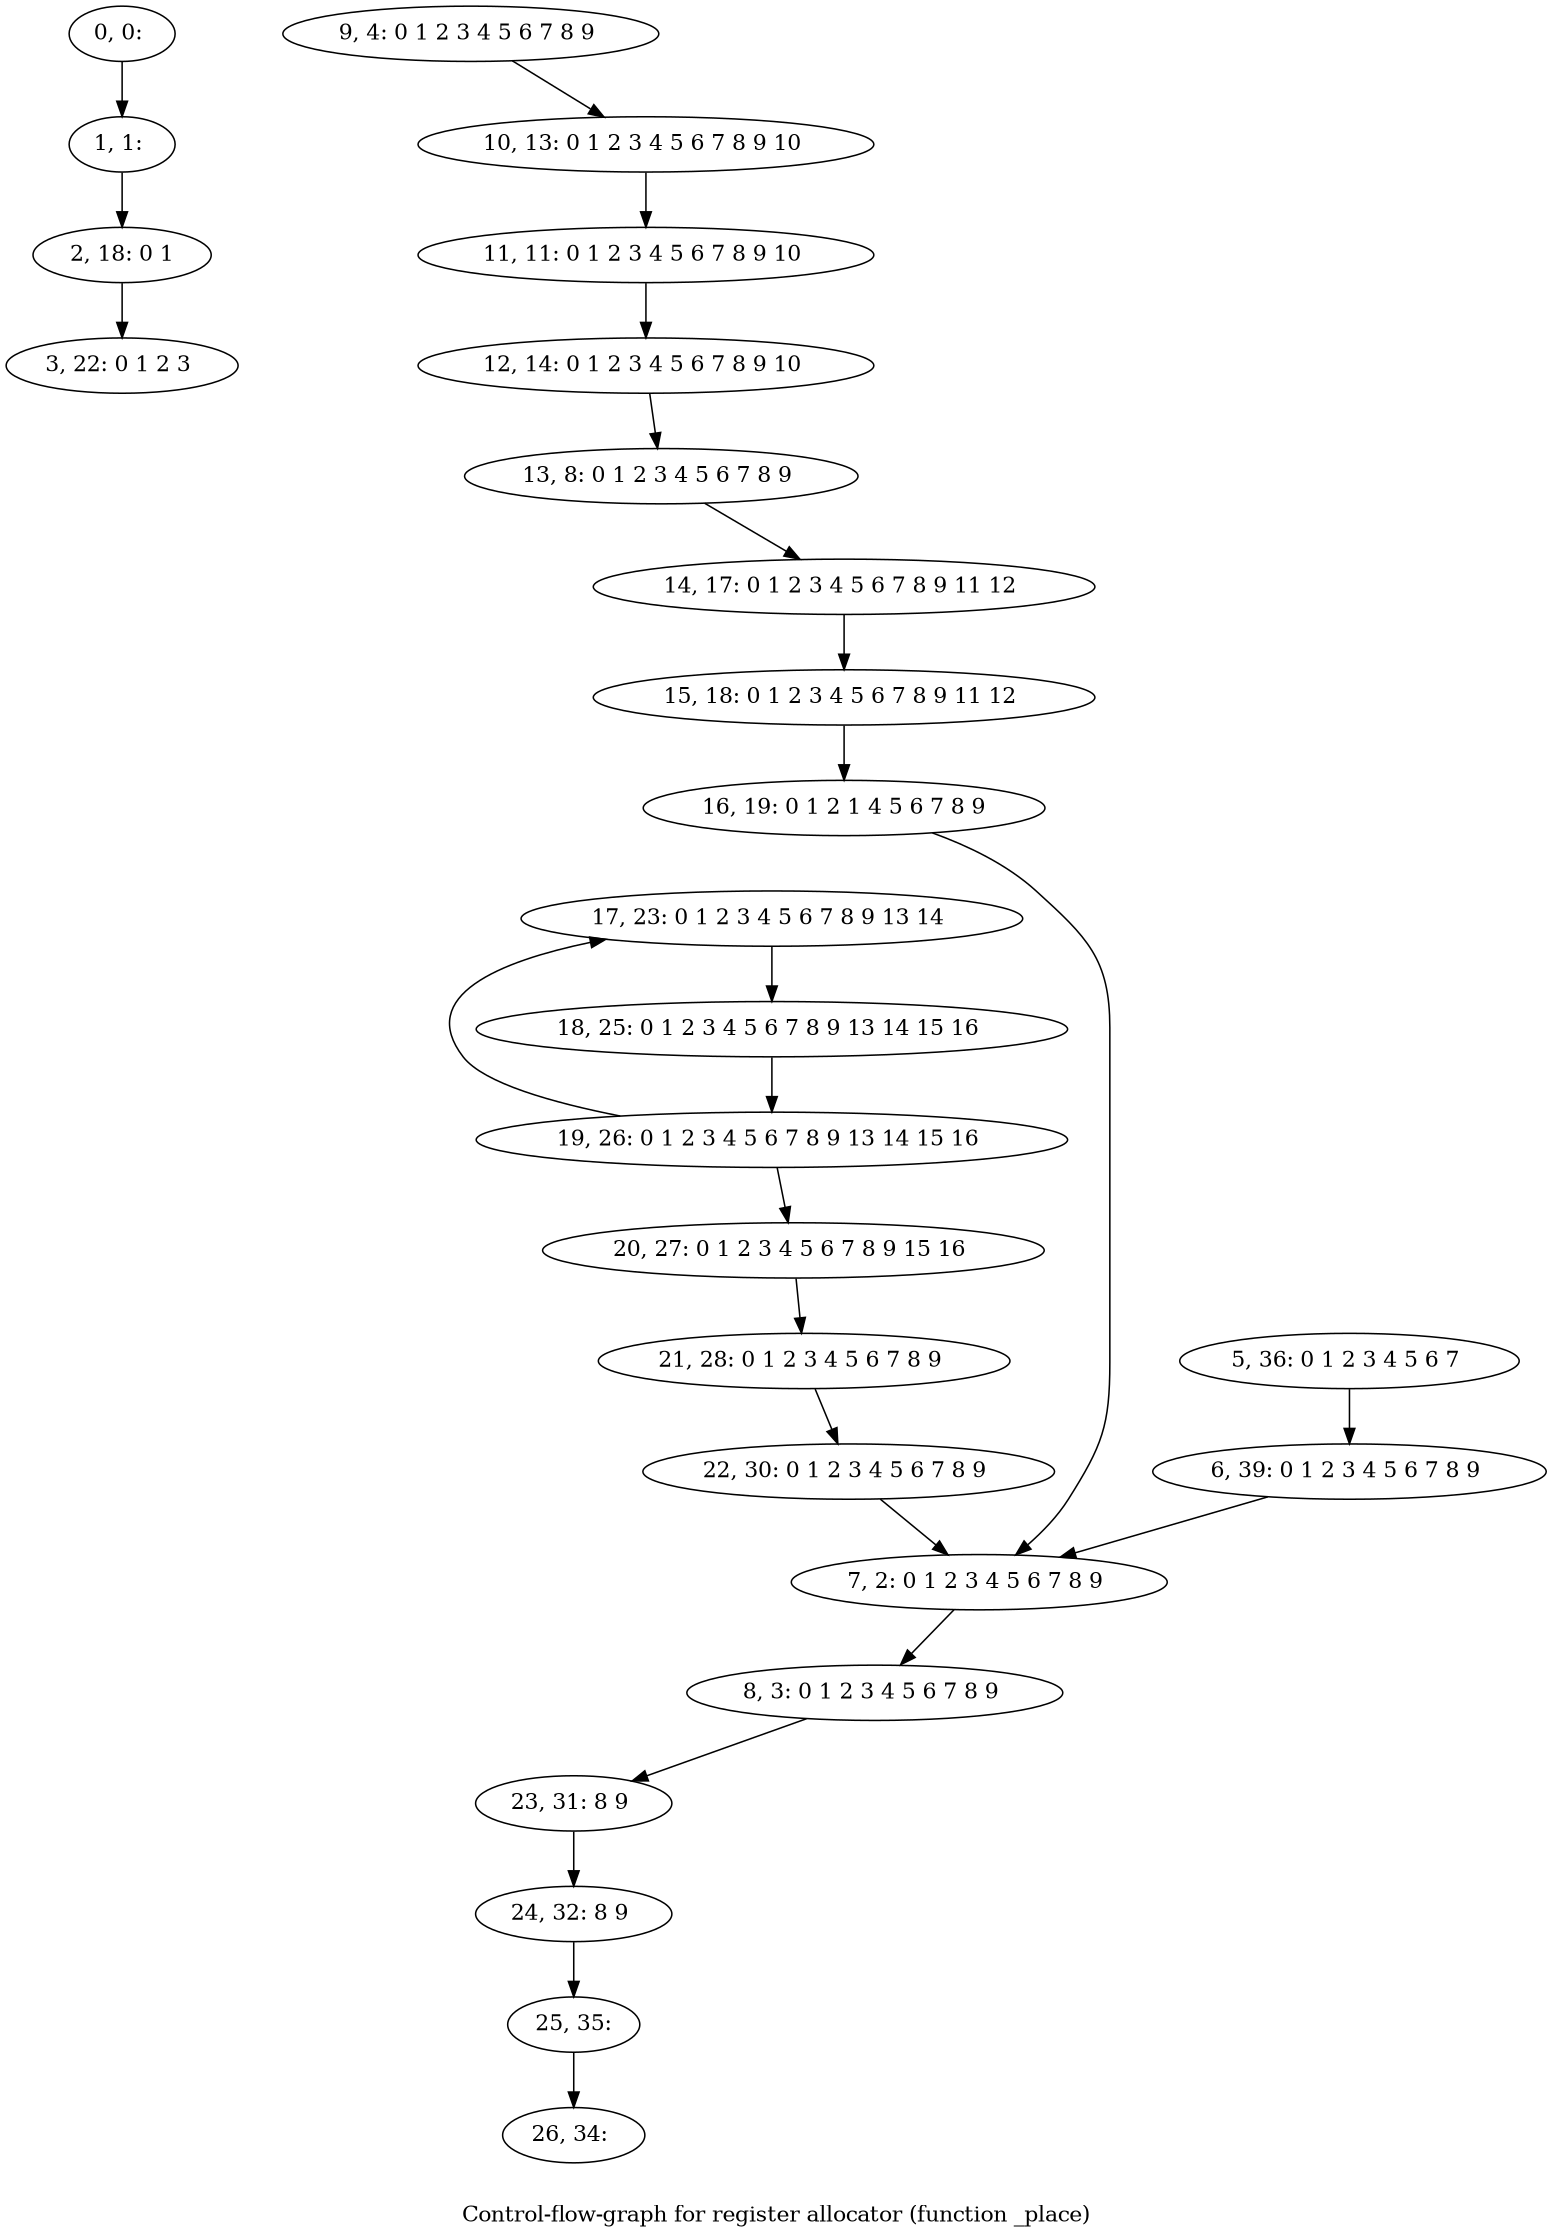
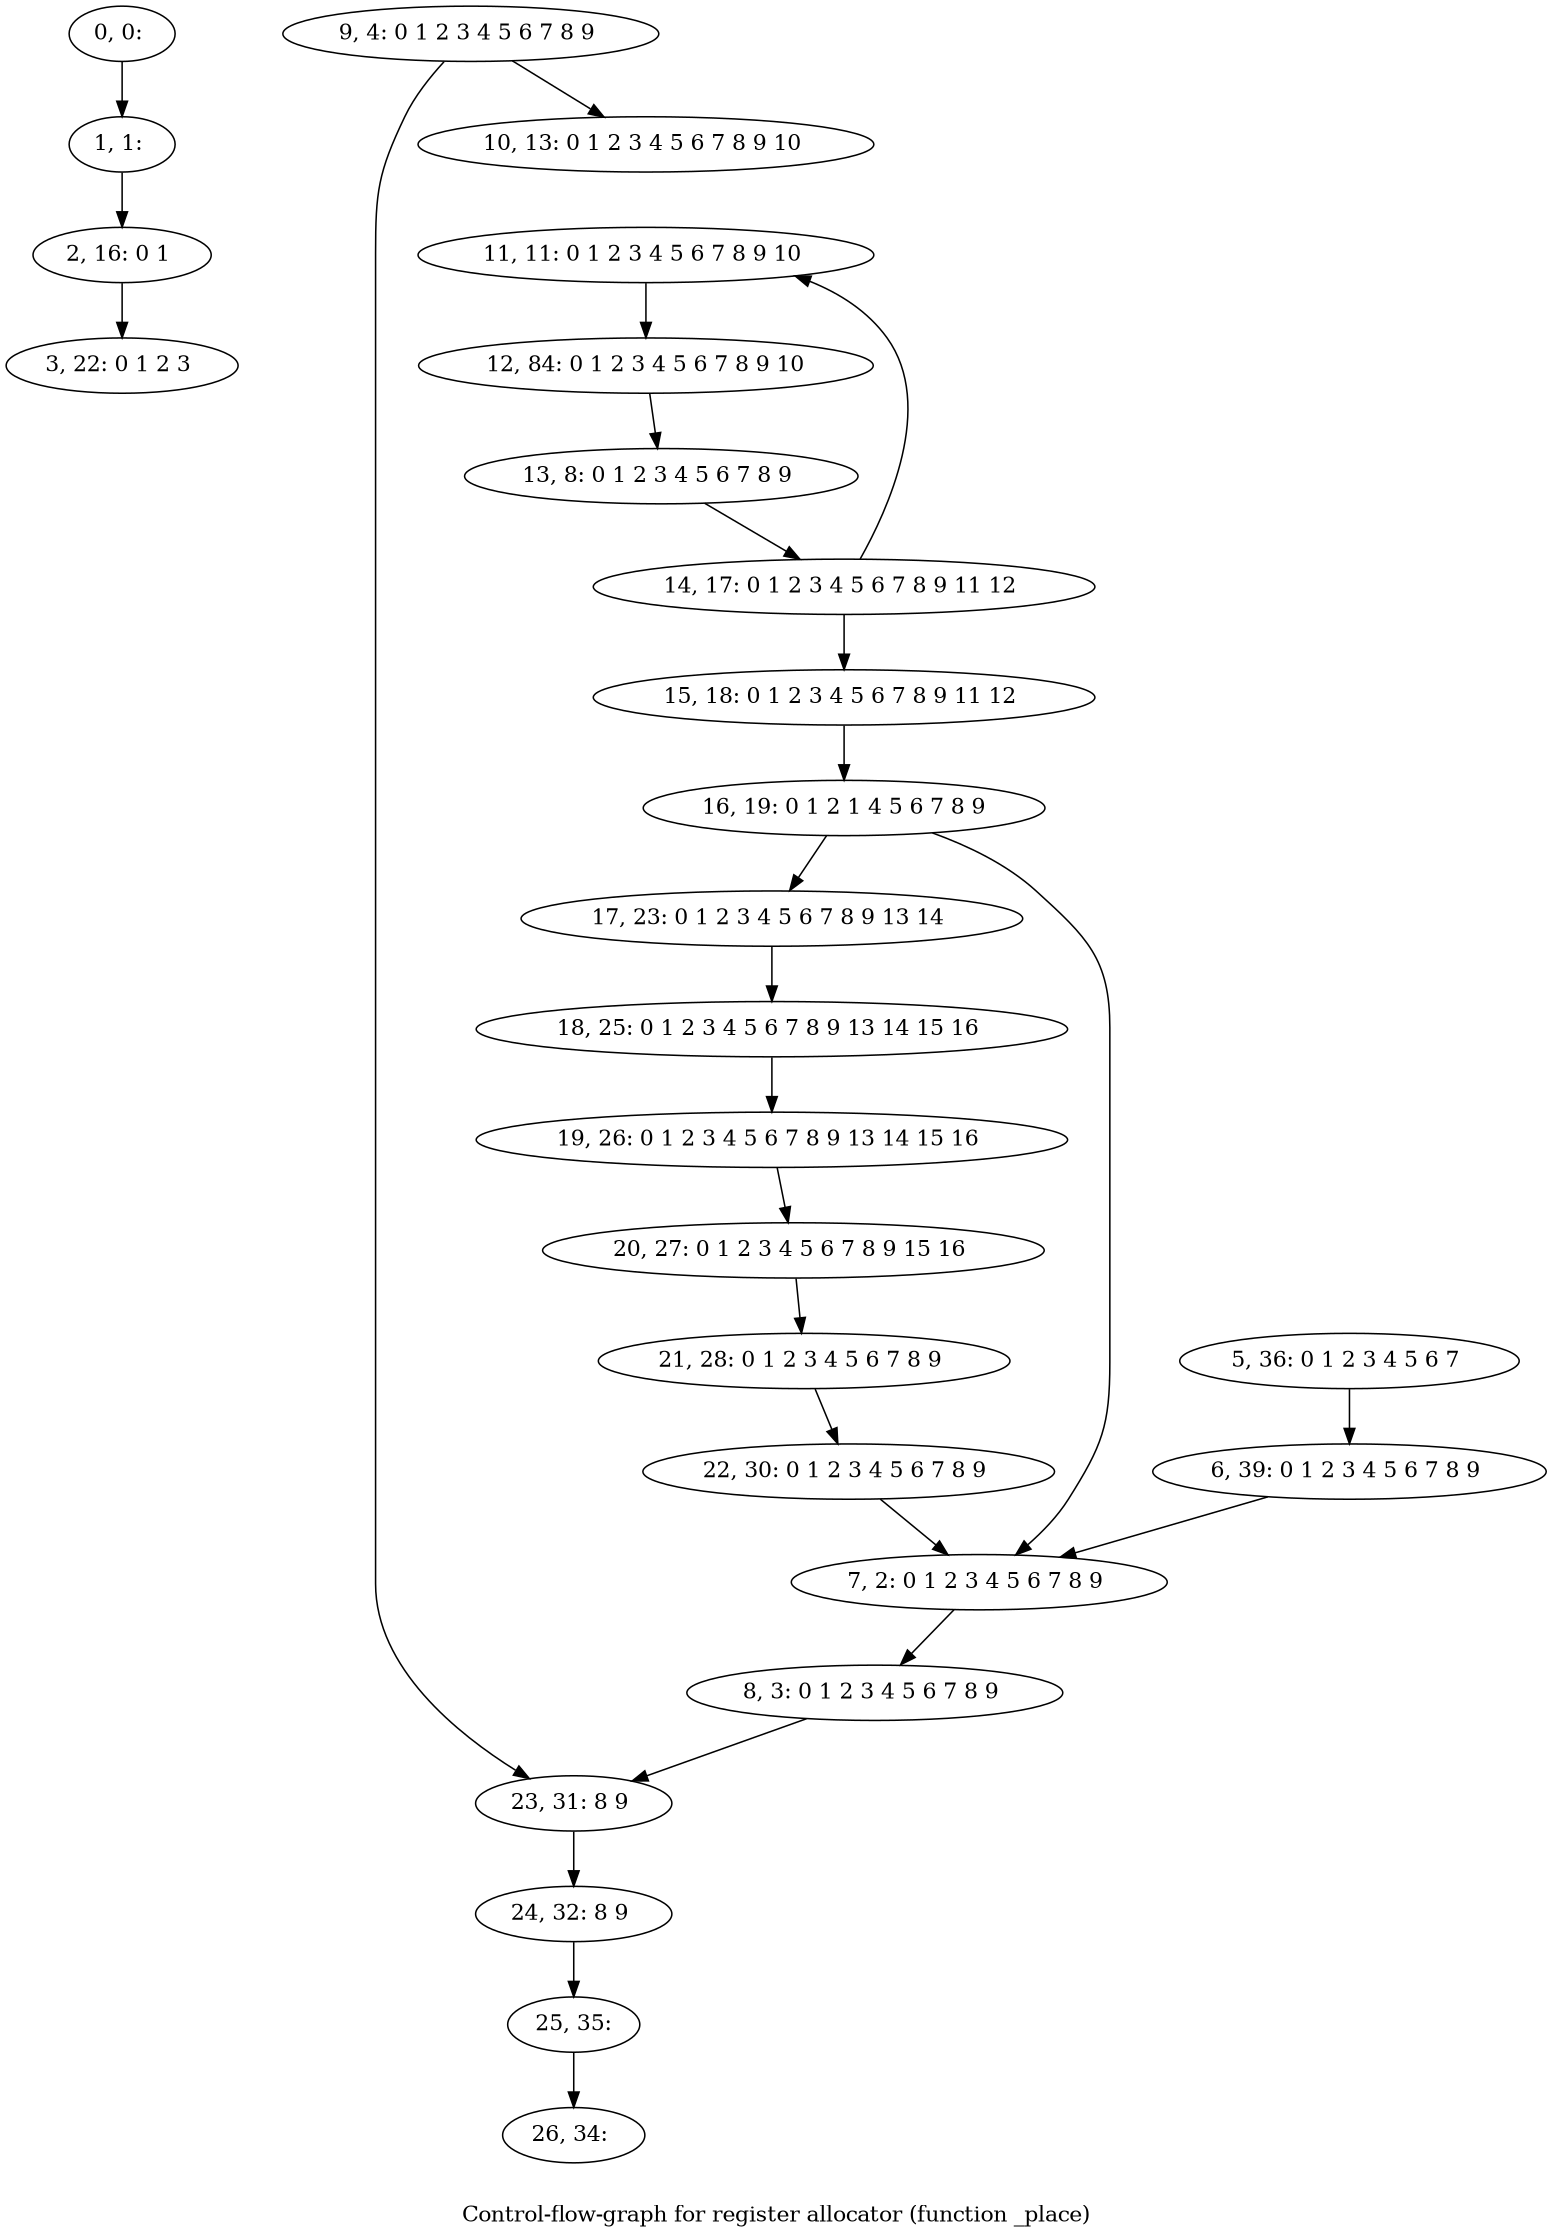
(646, 192) -> (907, 402)
(122, 255) -> (122, 255)
(646, 366) -> (646, 366)
none -> (376, 935)
(454, 1040) -> (812, 857)
